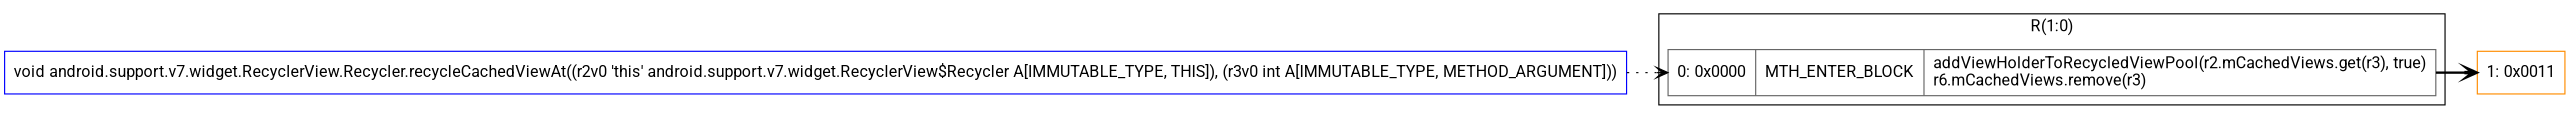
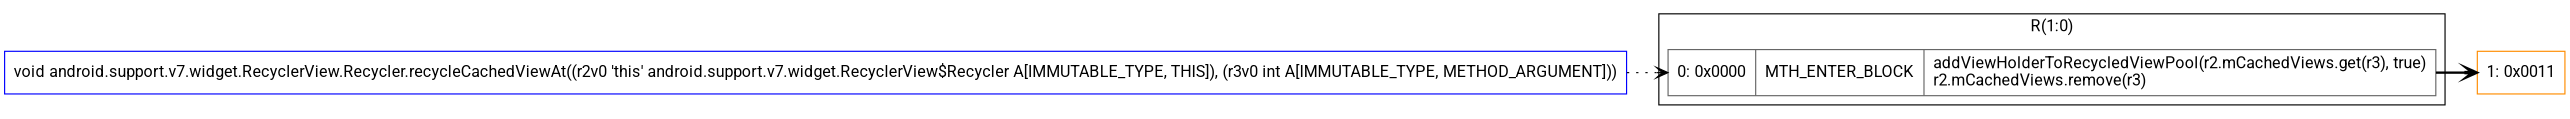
(2040, 81) -> (2040, 81)
